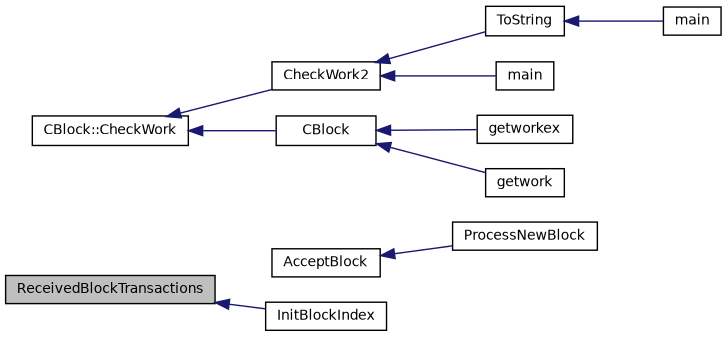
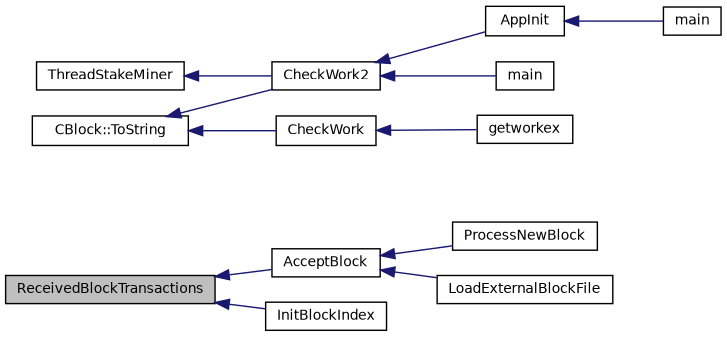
(525, 21) -> (525, 21)
none -> (110, 76)
(110, 131) -> (110, 131)
(326, 131) -> (326, 131)
(525, 183) -> none
none -> (251, 272)
none -> (525, 290)
